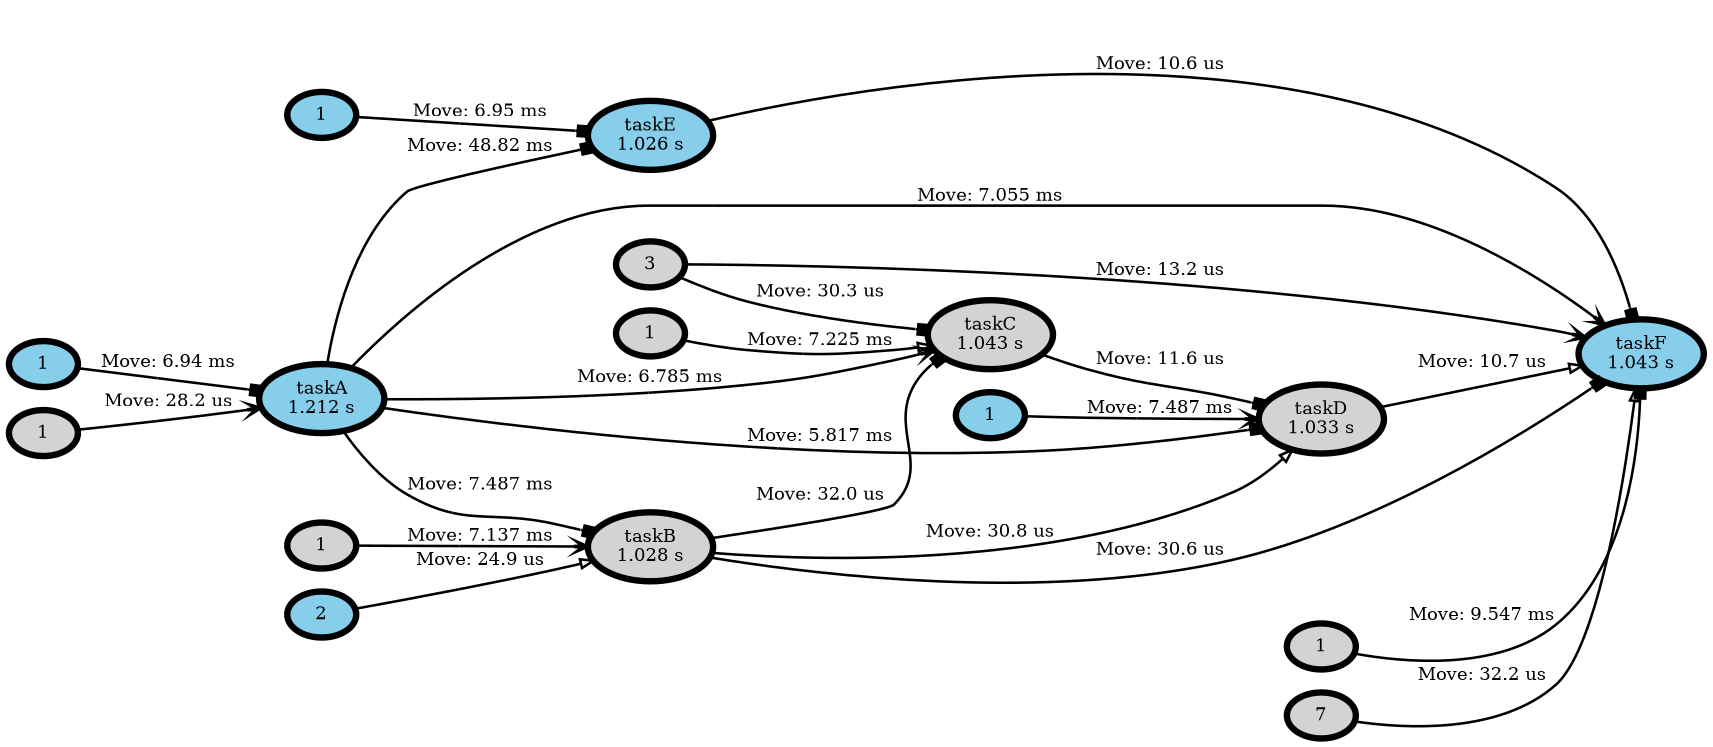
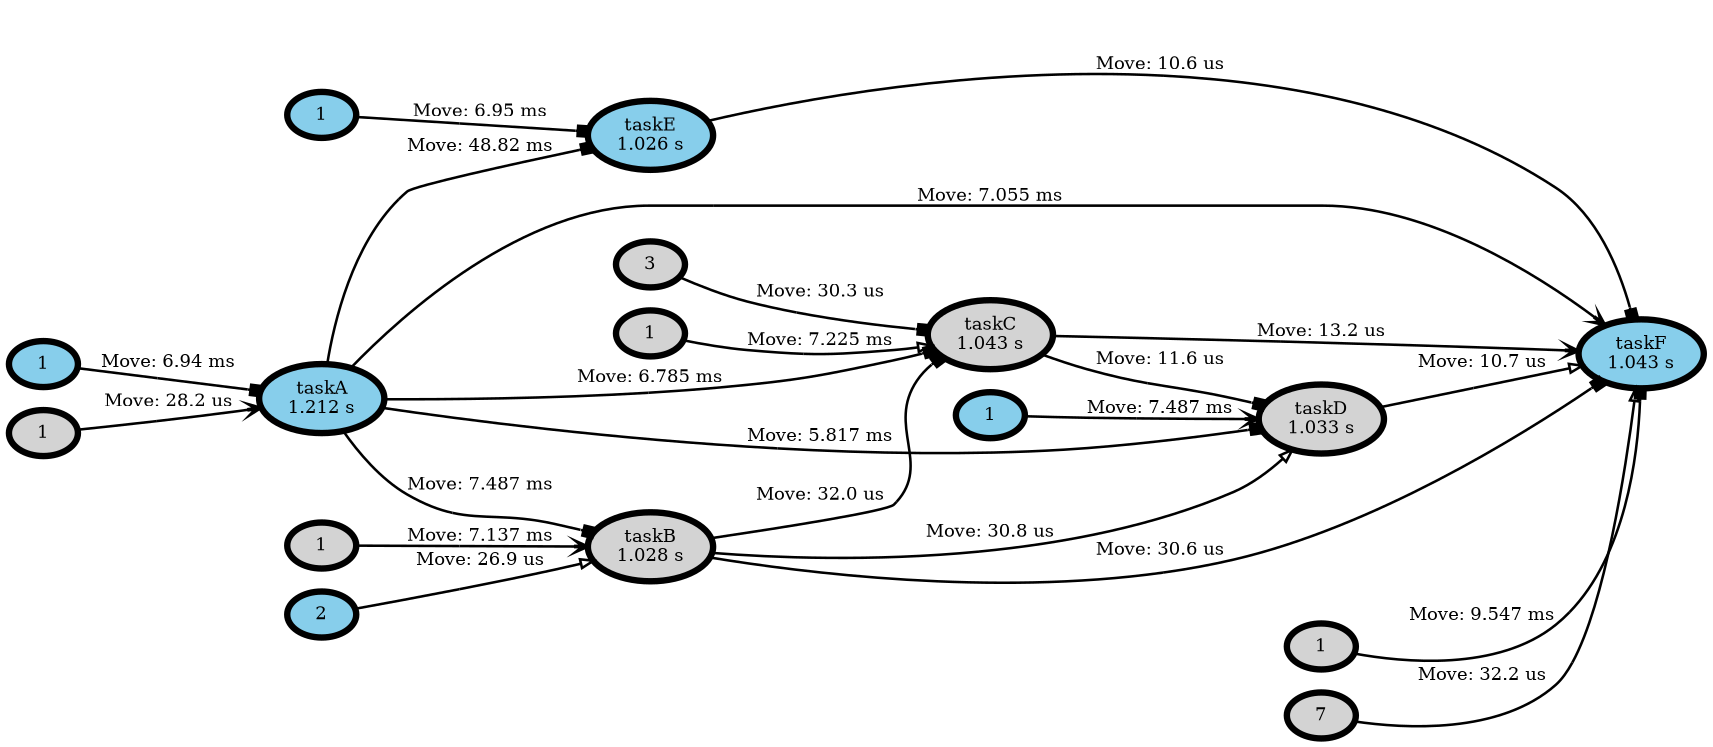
(1131, 281) -> (1309, 342)
(655, 392) -> (655, 392)
(481, 560) -> (481, 560)
